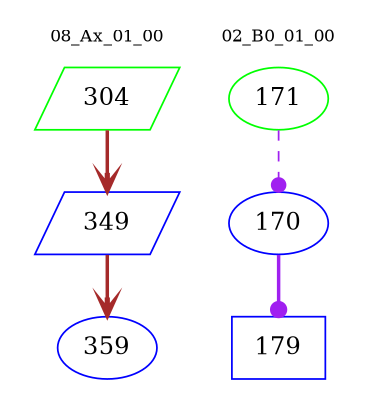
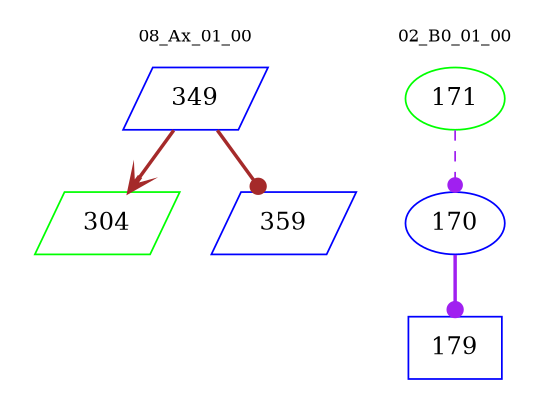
(107, 152) -> (157, 154)
(107, 277) -> (236, 155)
(107, 348) -> (284, 223)
